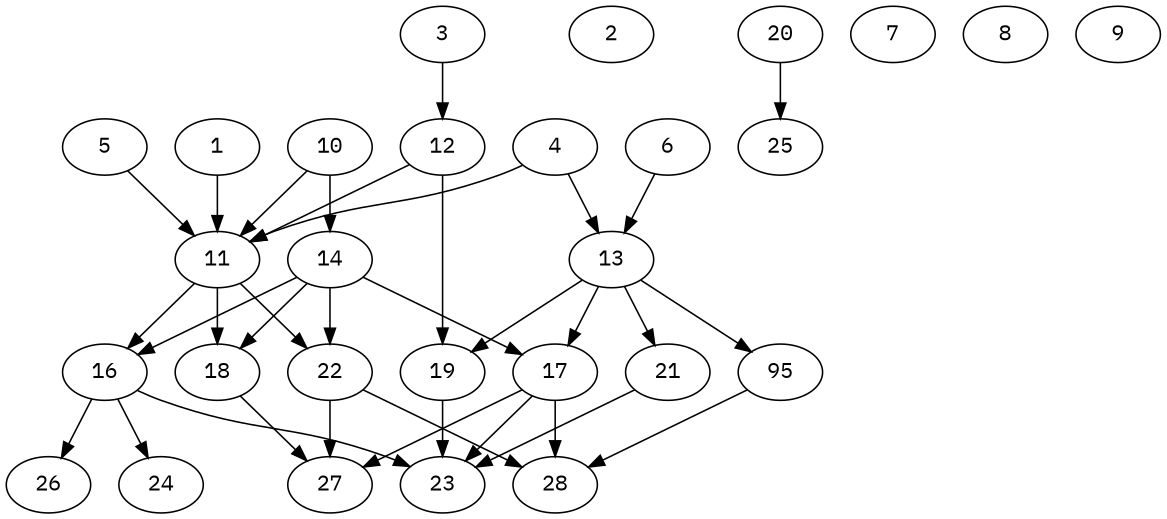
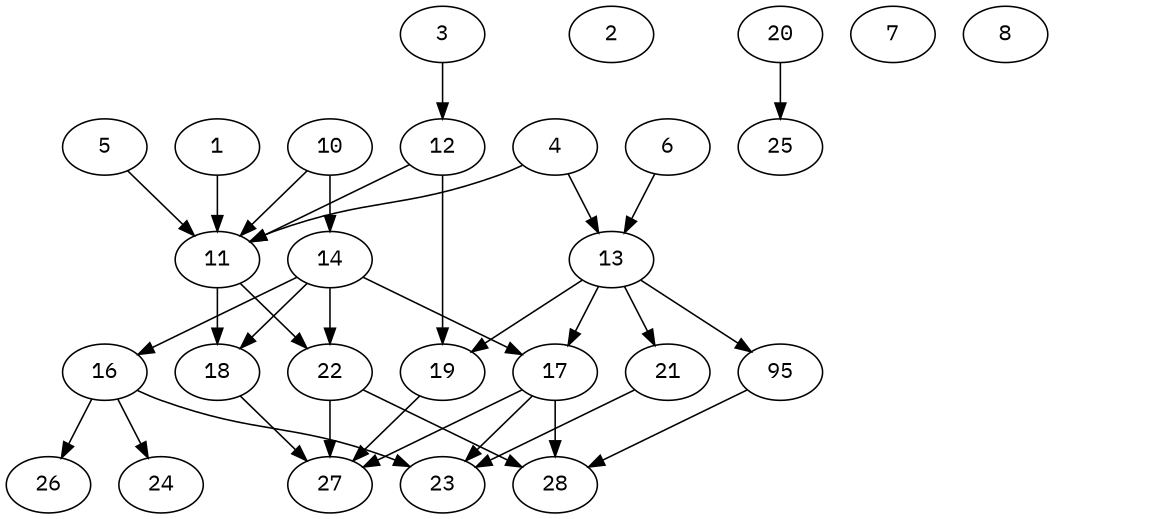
(1118, 34) -> none
(167, 310) -> none
(443, 418) -> (392, 423)
